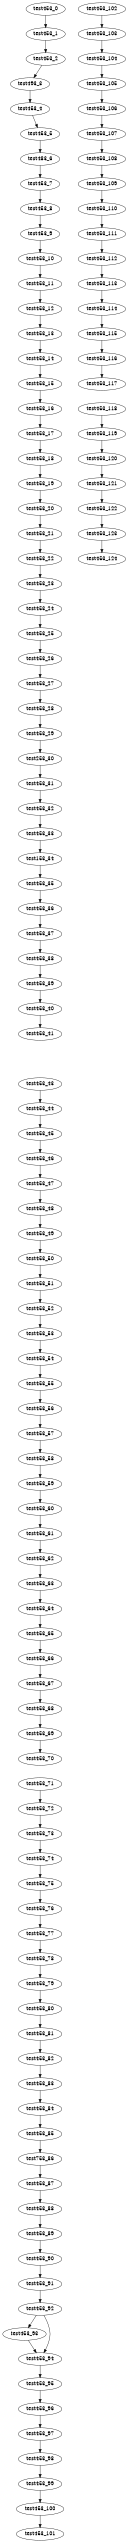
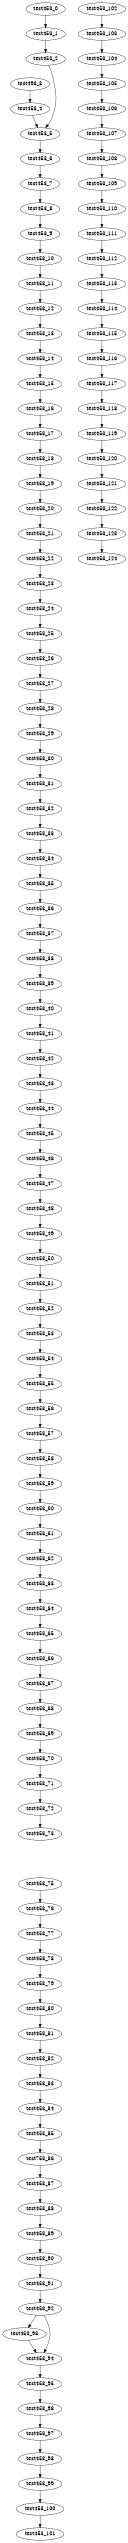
(39, 70) -> (56, 96)
(40, 159) -> (40, 159)
none -> (102, 395)
(40, 759) -> (40, 759)
(40, 859) -> (40, 859)
none -> (40, 1059)
none -> (40, 1770)
(40, 1859) -> none
